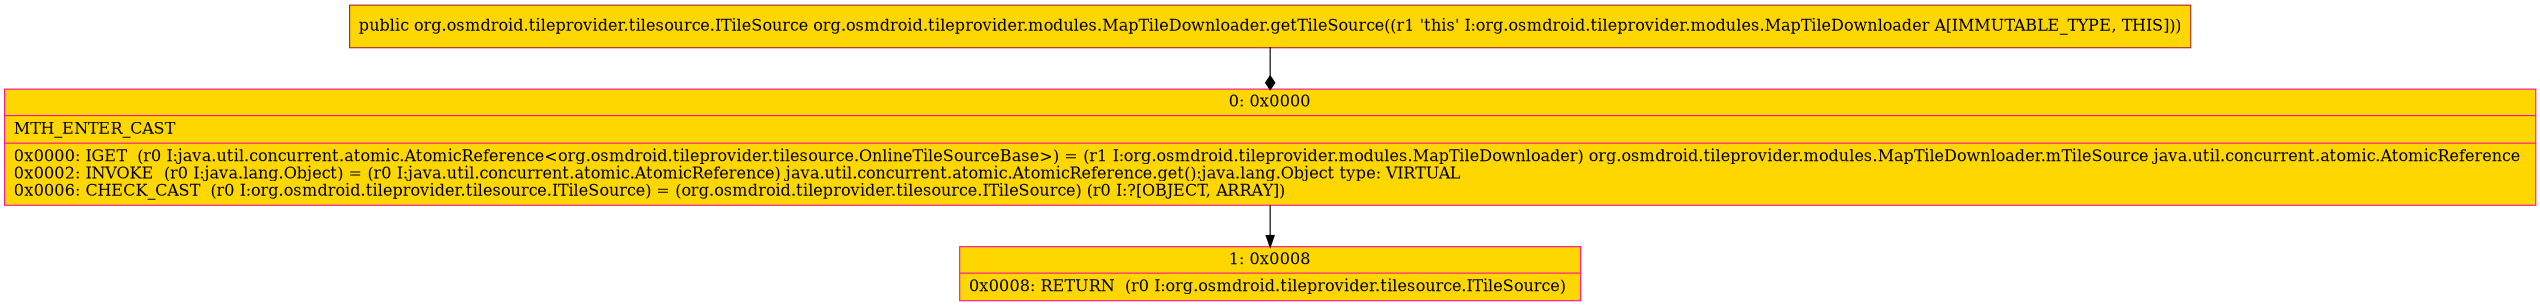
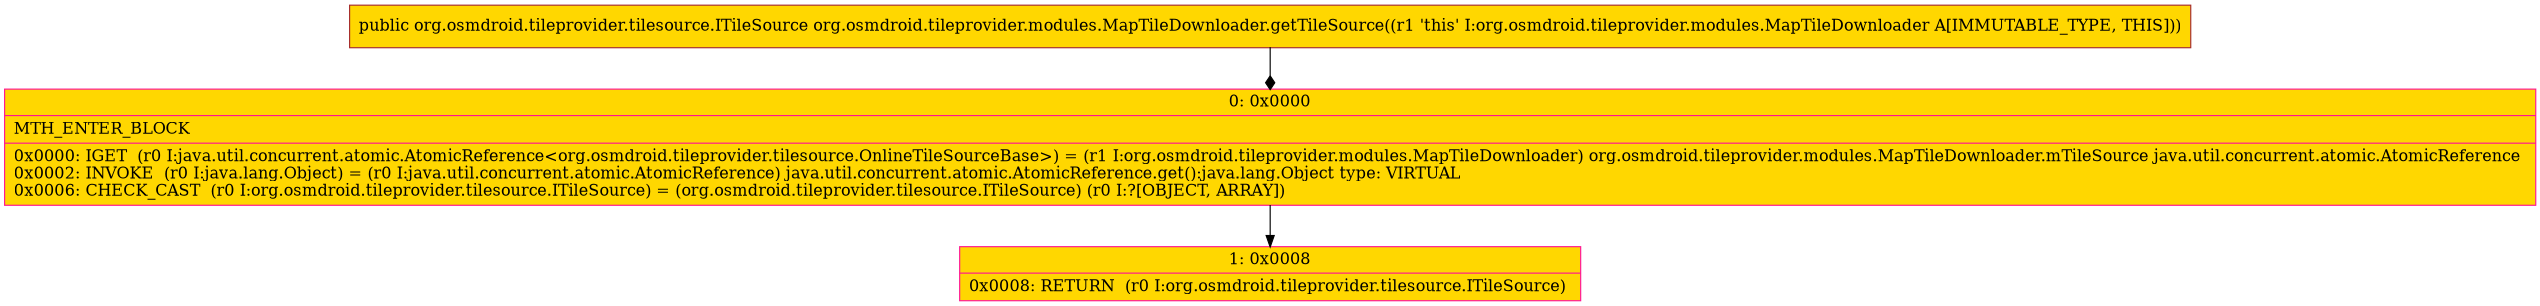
(95, 129) -> (102, 129)
